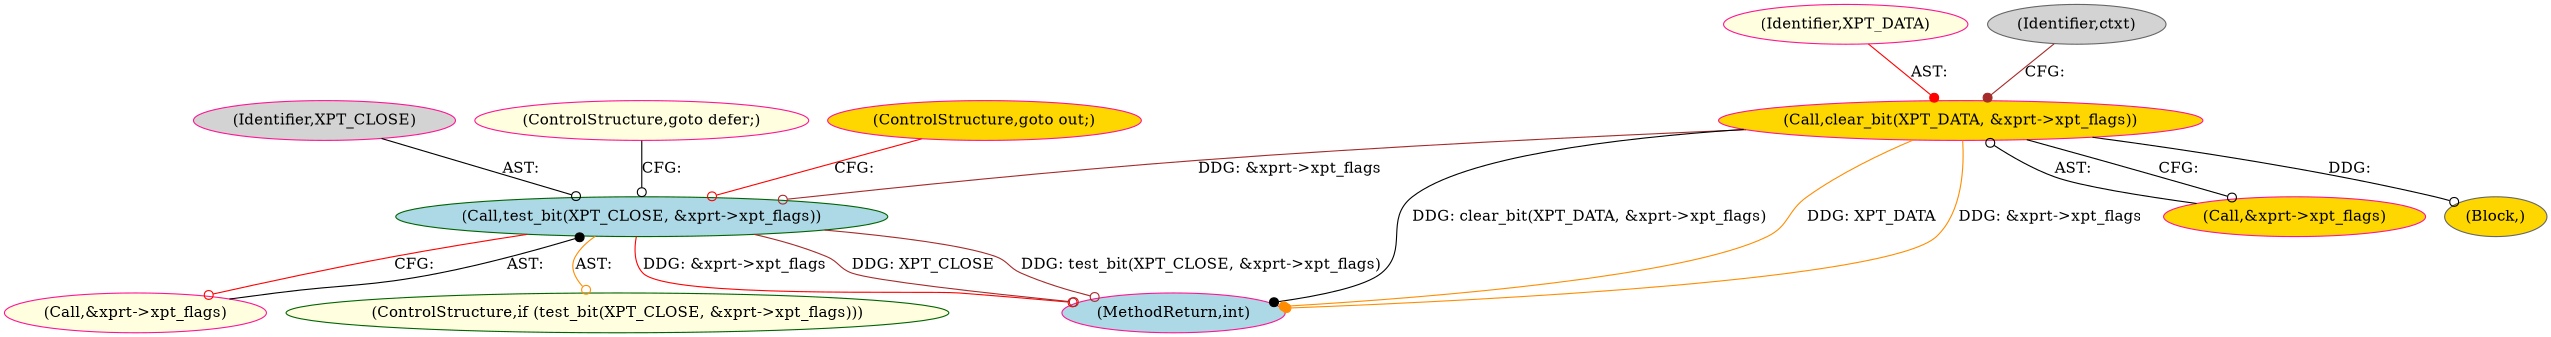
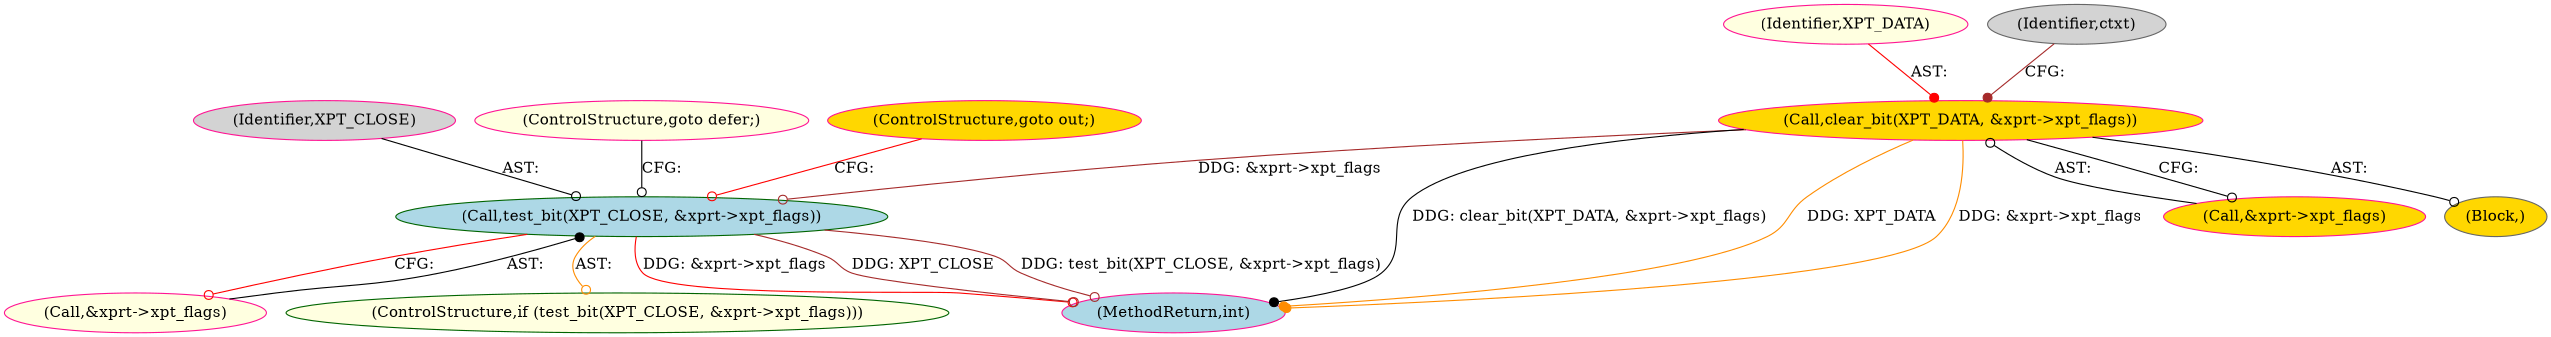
(2352, 169) -> (2352, 169)
